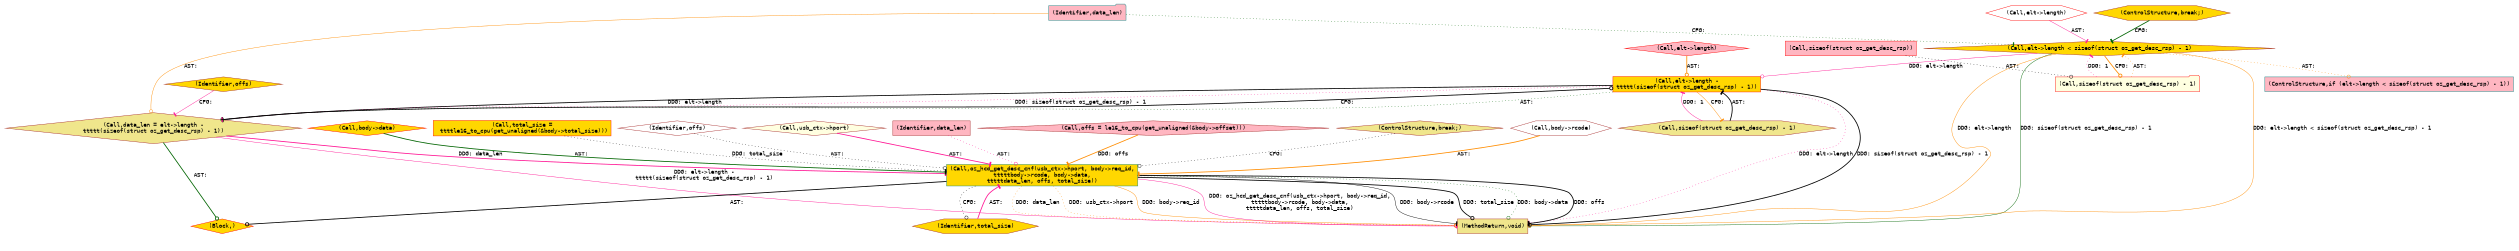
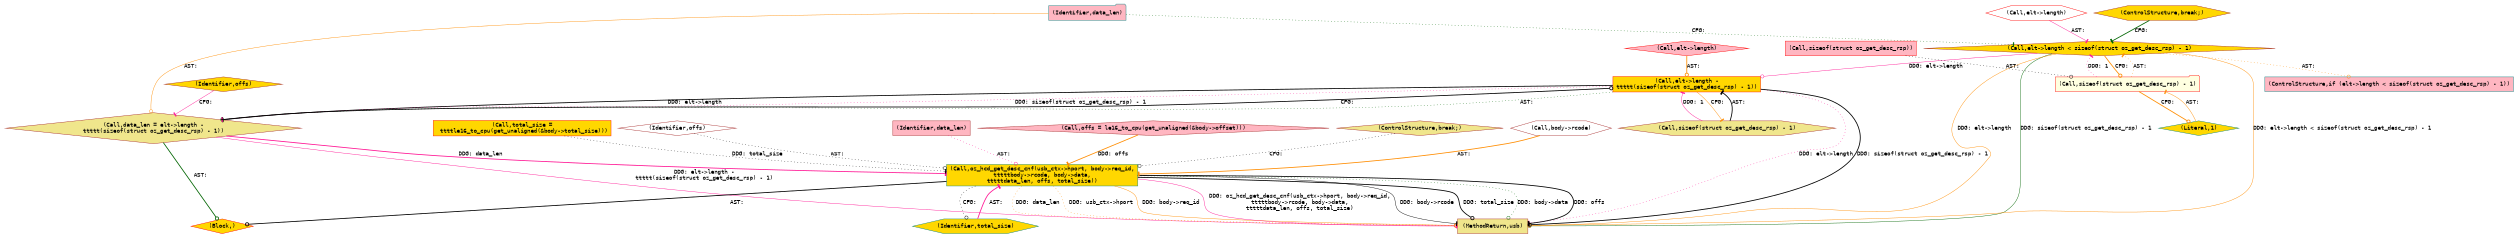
(367, 128) -> none
(814, 128) -> none
none -> (2199, 128)
(975, 226) -> (975, 226)
(1493, 226) -> (1493, 226)
